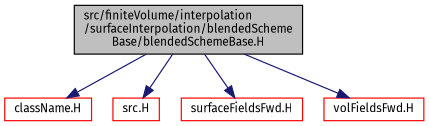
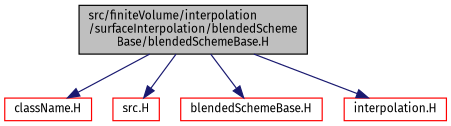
(242, 109) -> (251, 109)
(374, 109) -> (395, 109)
